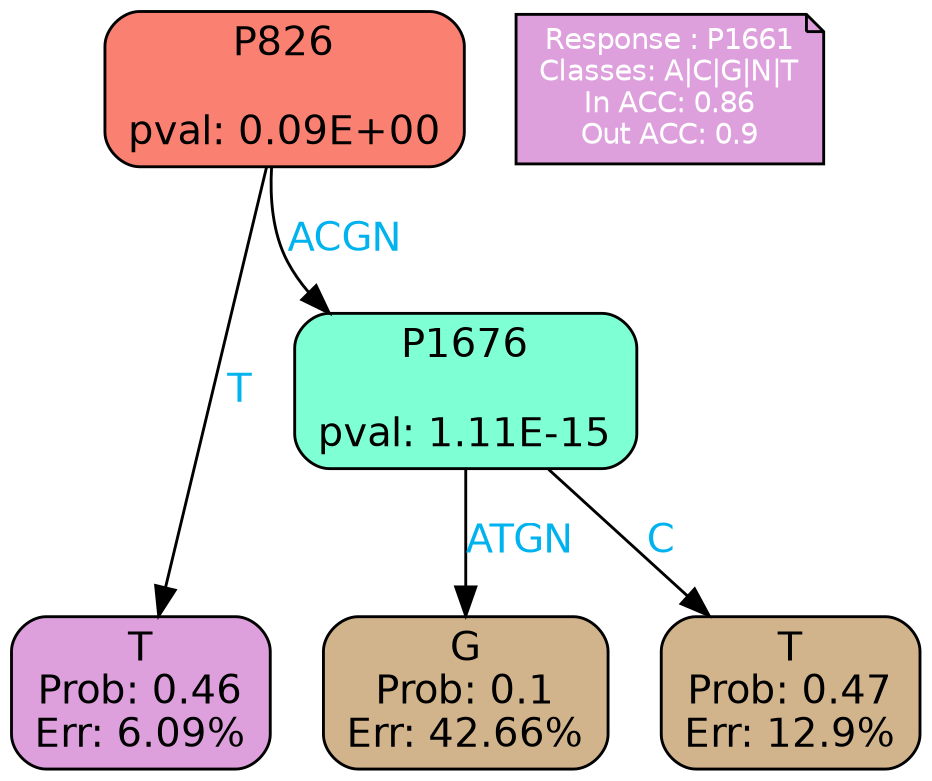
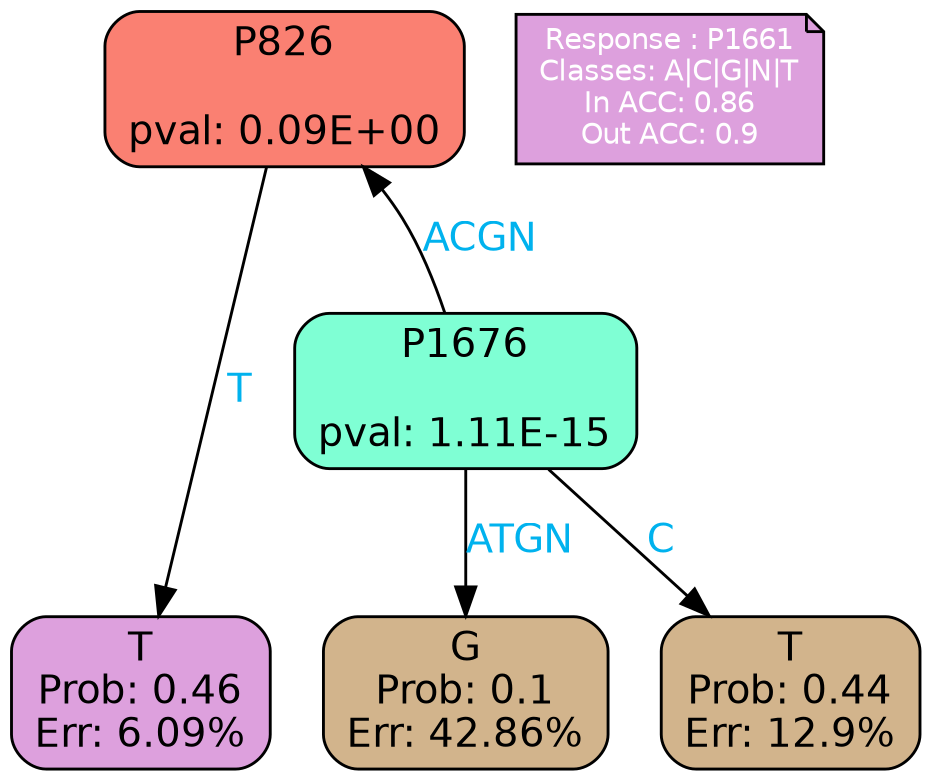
(277, 234) -> (419, 248)
(466, 693) -> (466, 693)
(791, 693) -> (791, 693)
